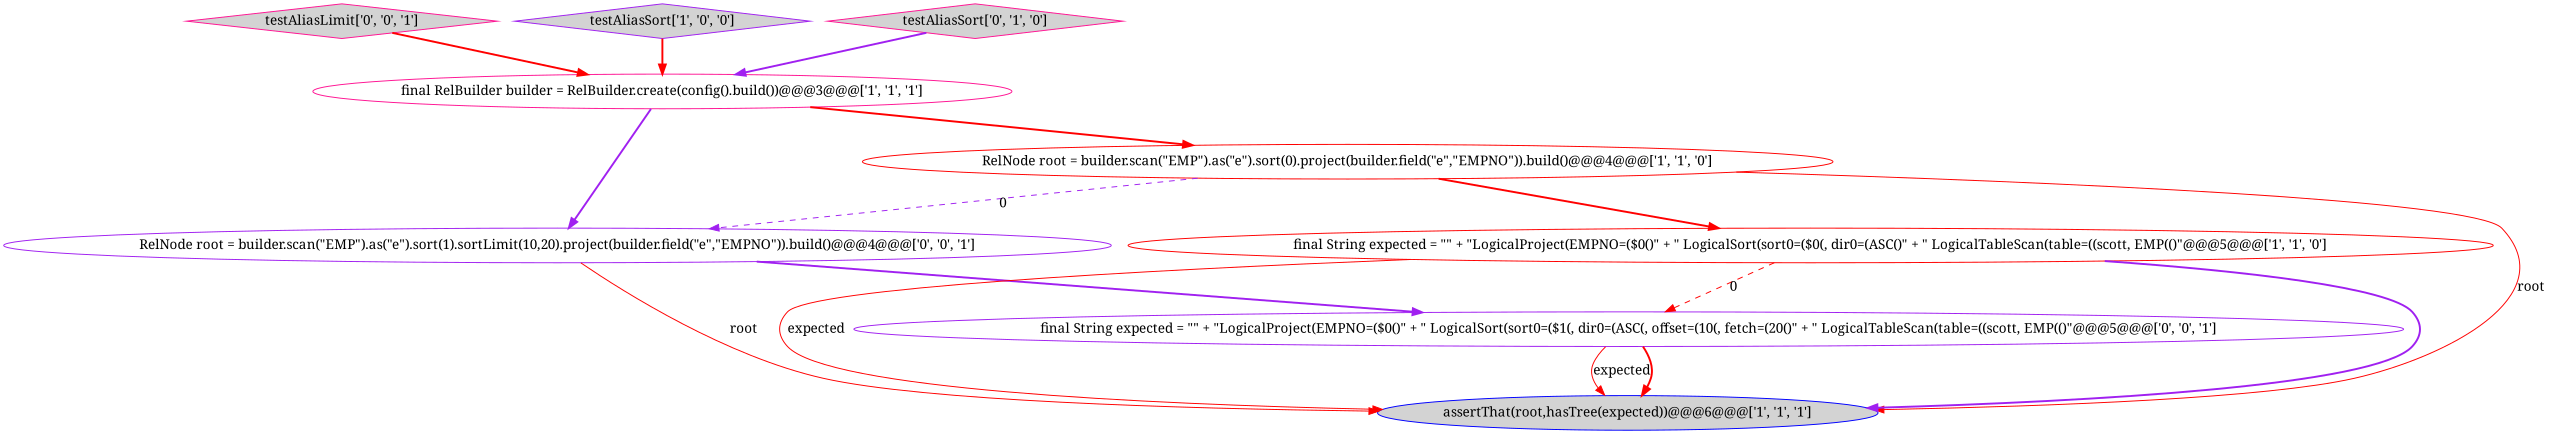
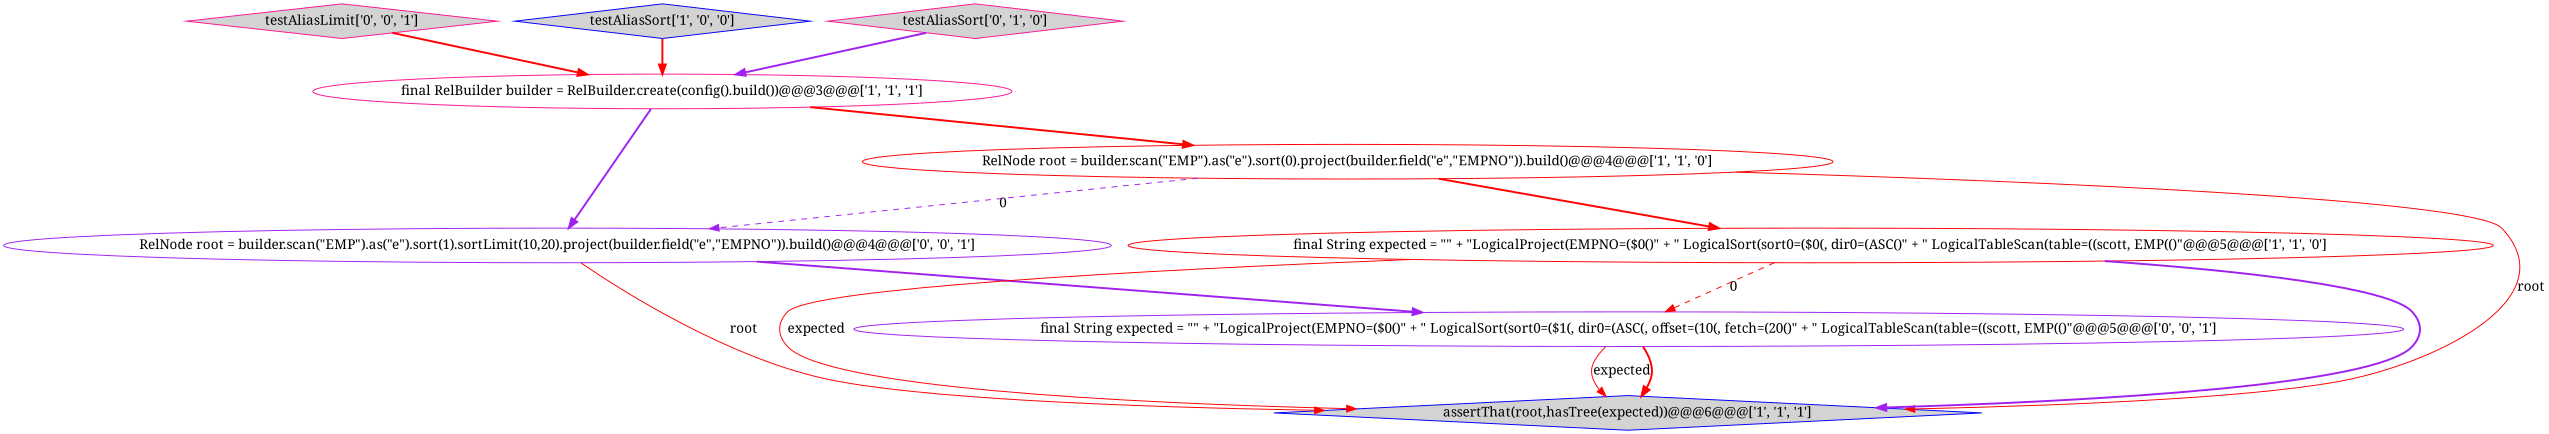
(662, 21) -> (662, 21)
(1628, 413) -> (1628, 413)
